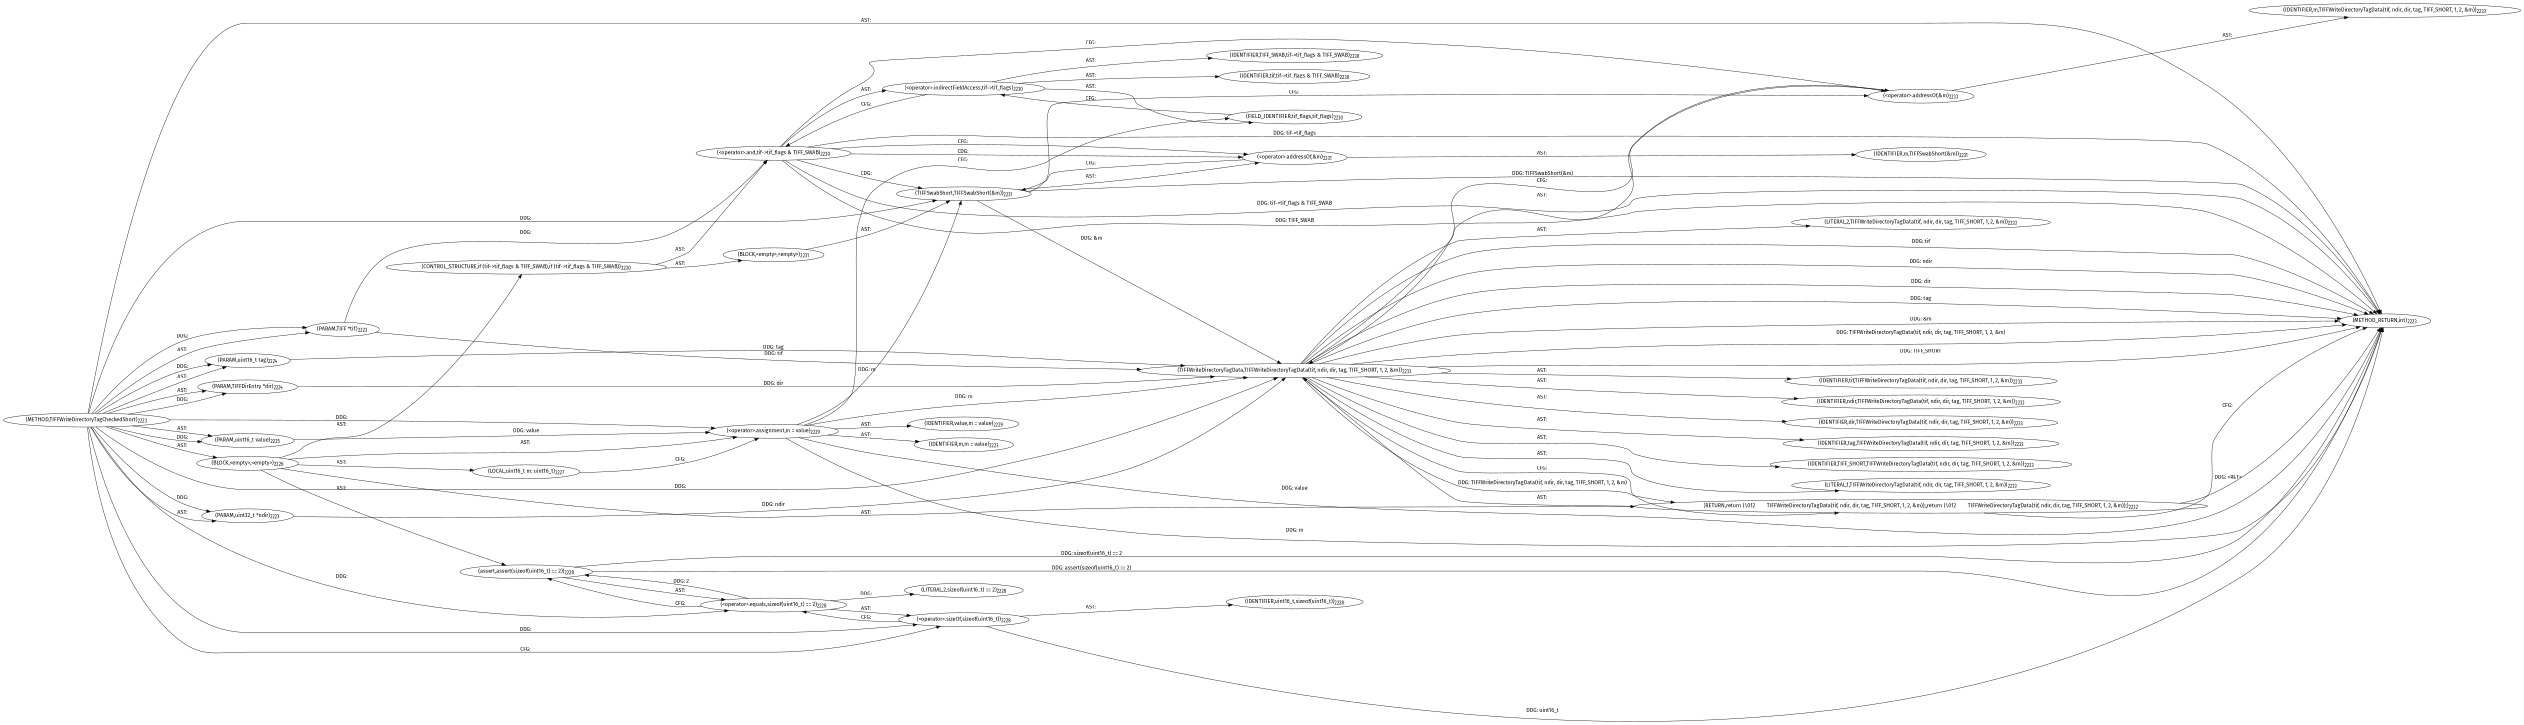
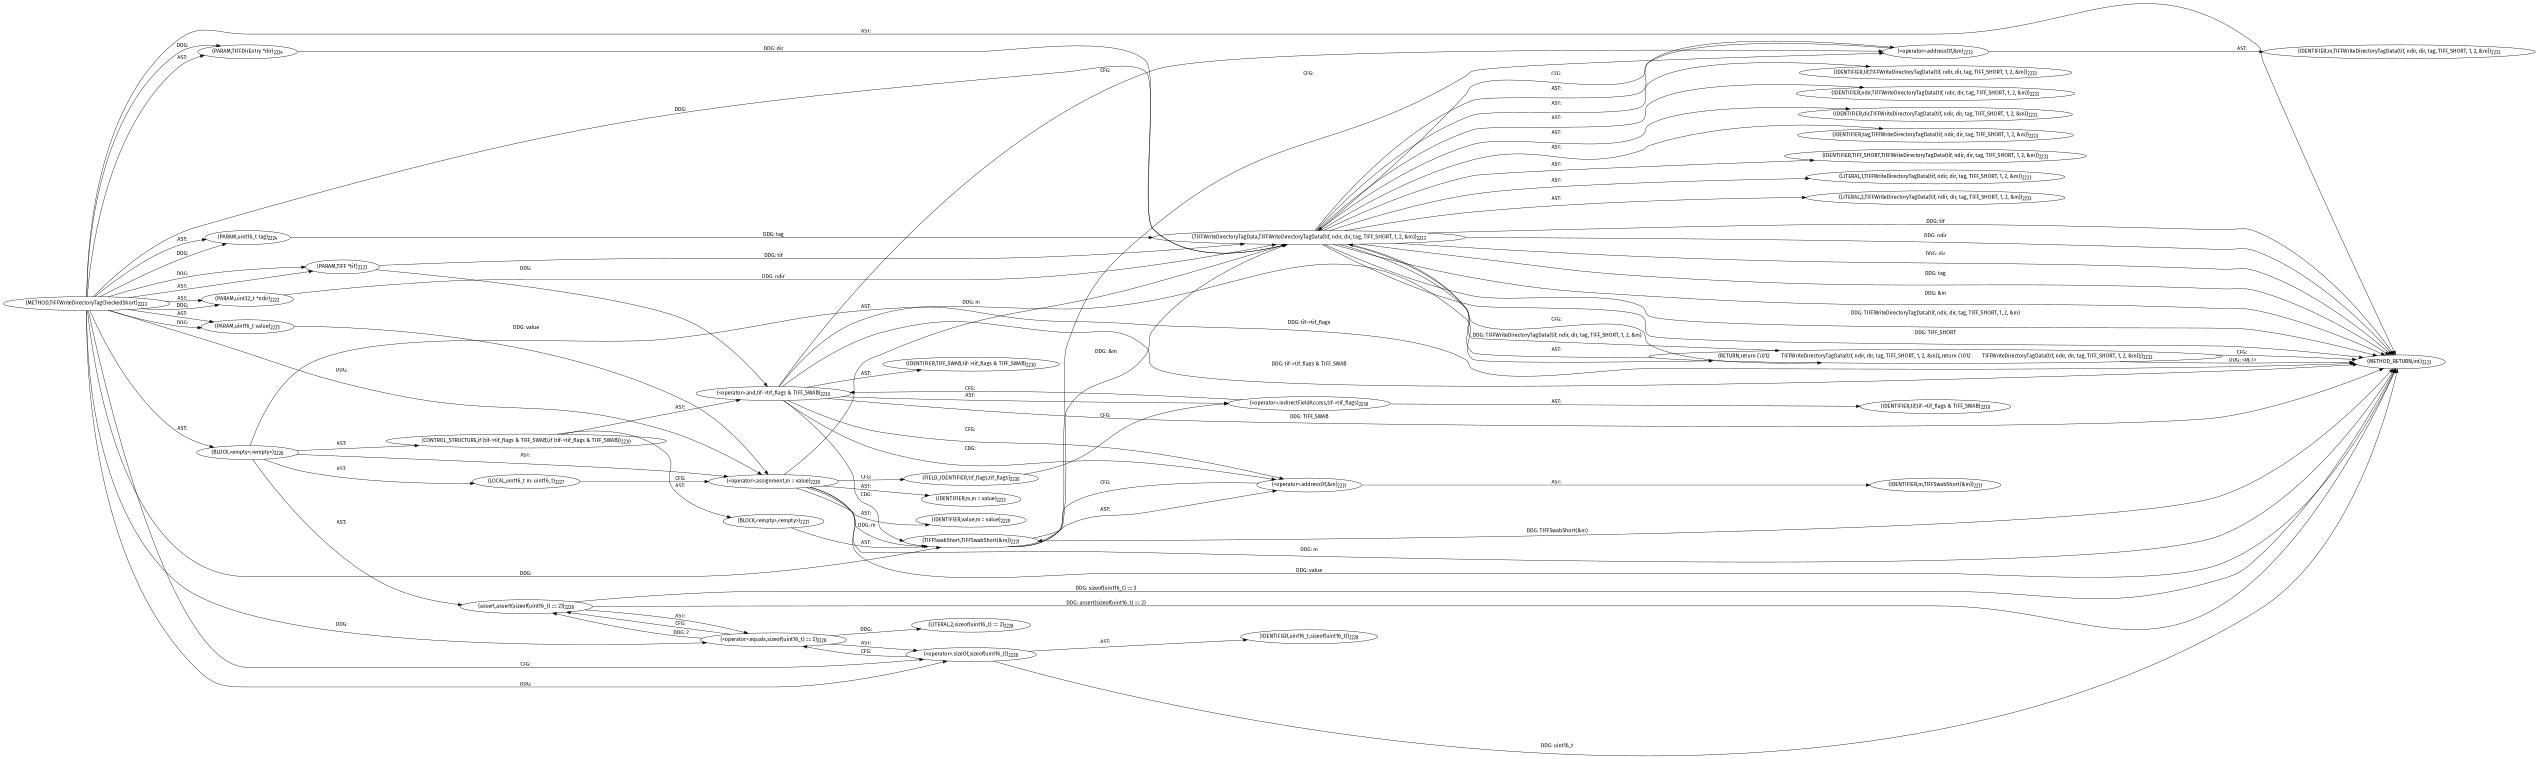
(1100, 66) -> (862, 378)
(1140, 105) -> none
